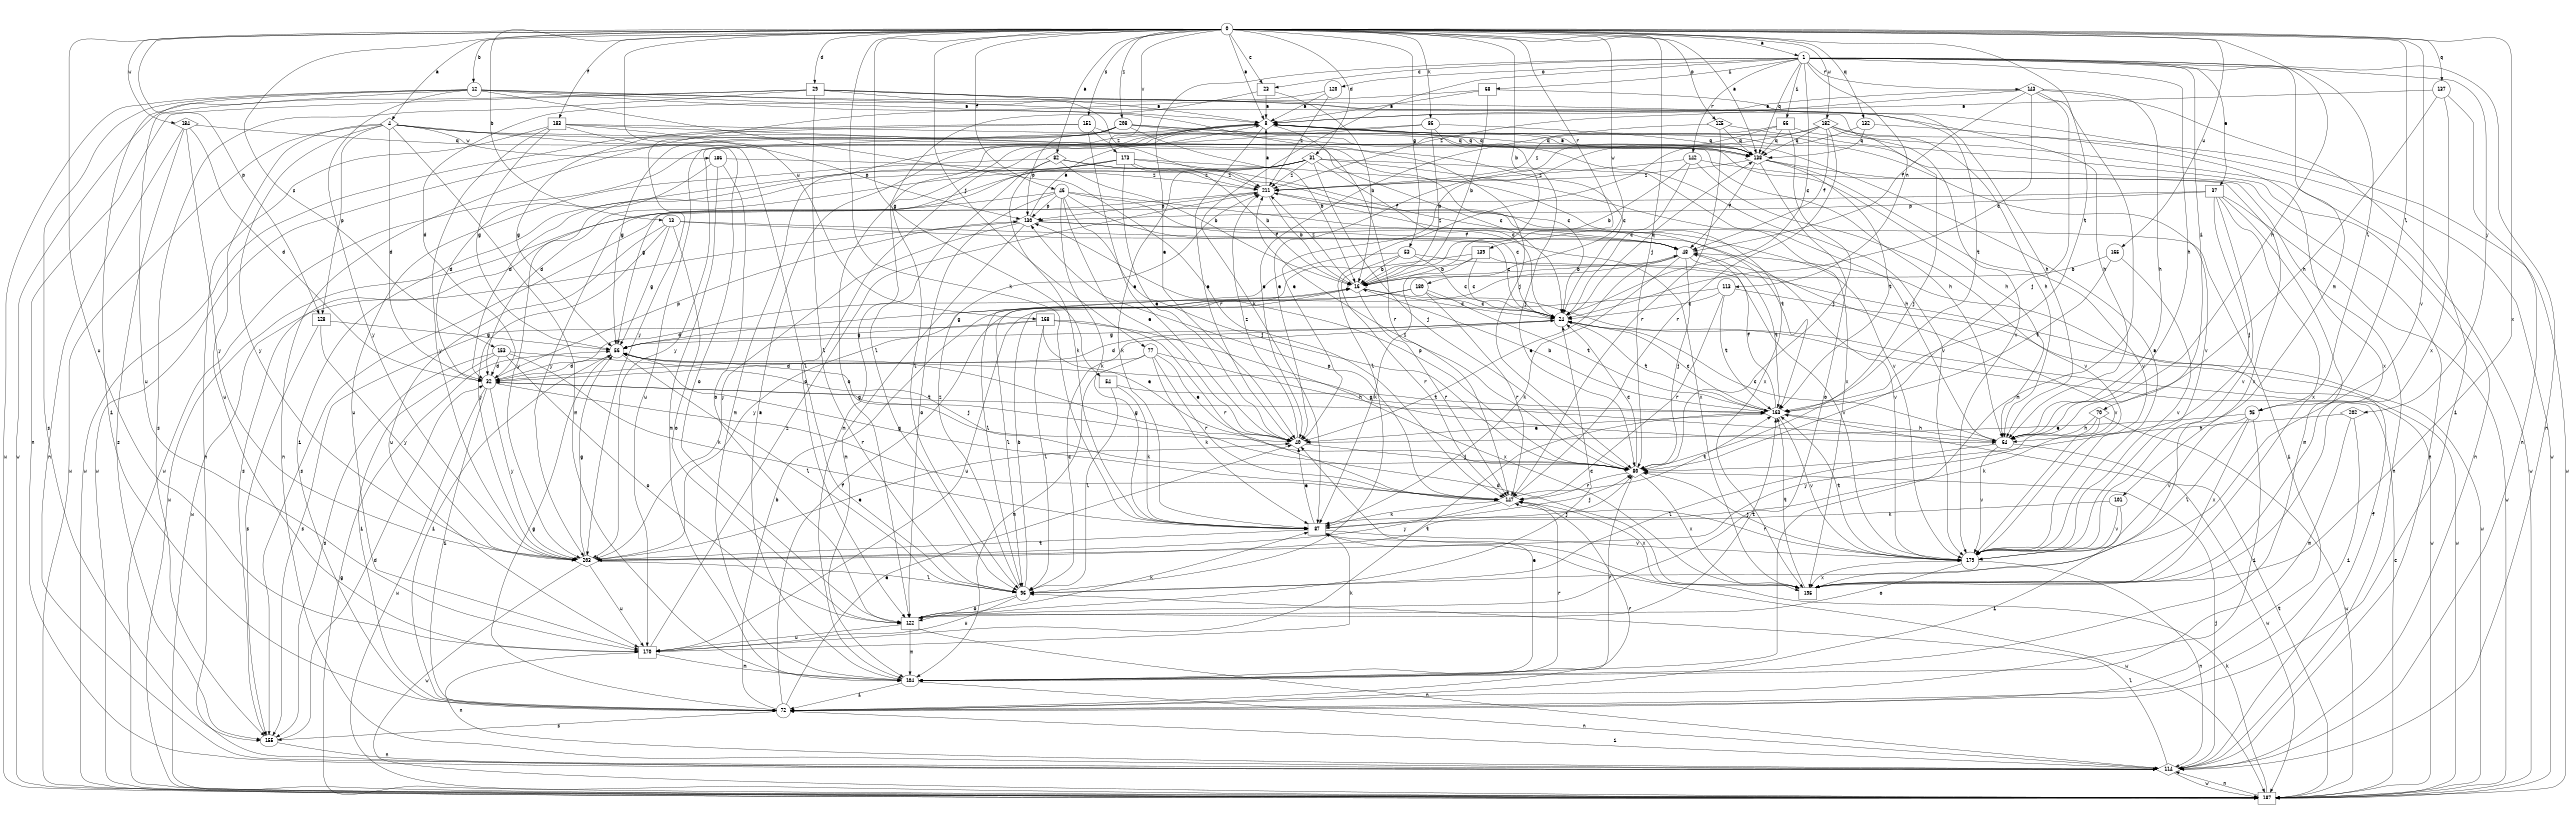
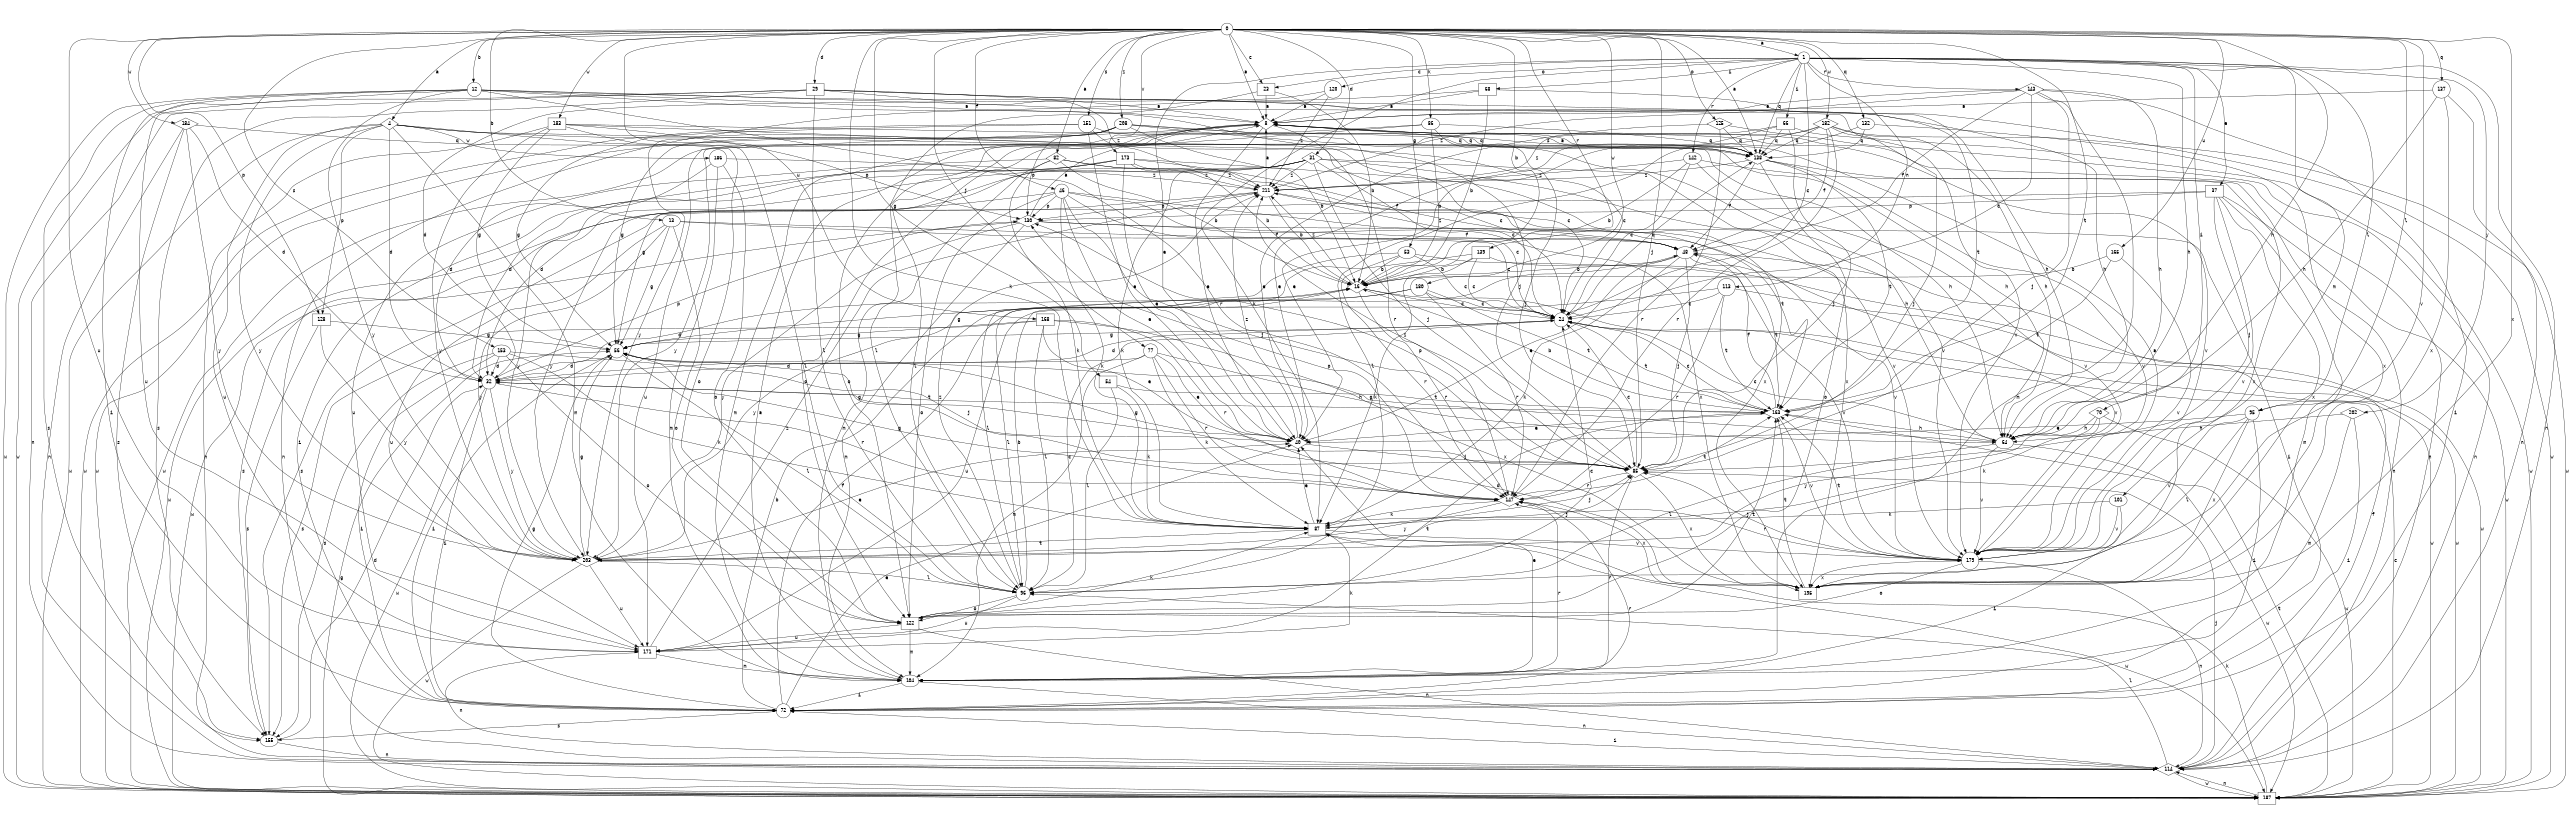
(588, 72) -> (588, 72)
(1548, 141) -> (1548, 141)
(1635, 472) -> (1635, 472)
(647, 652) -> (647, 652)
